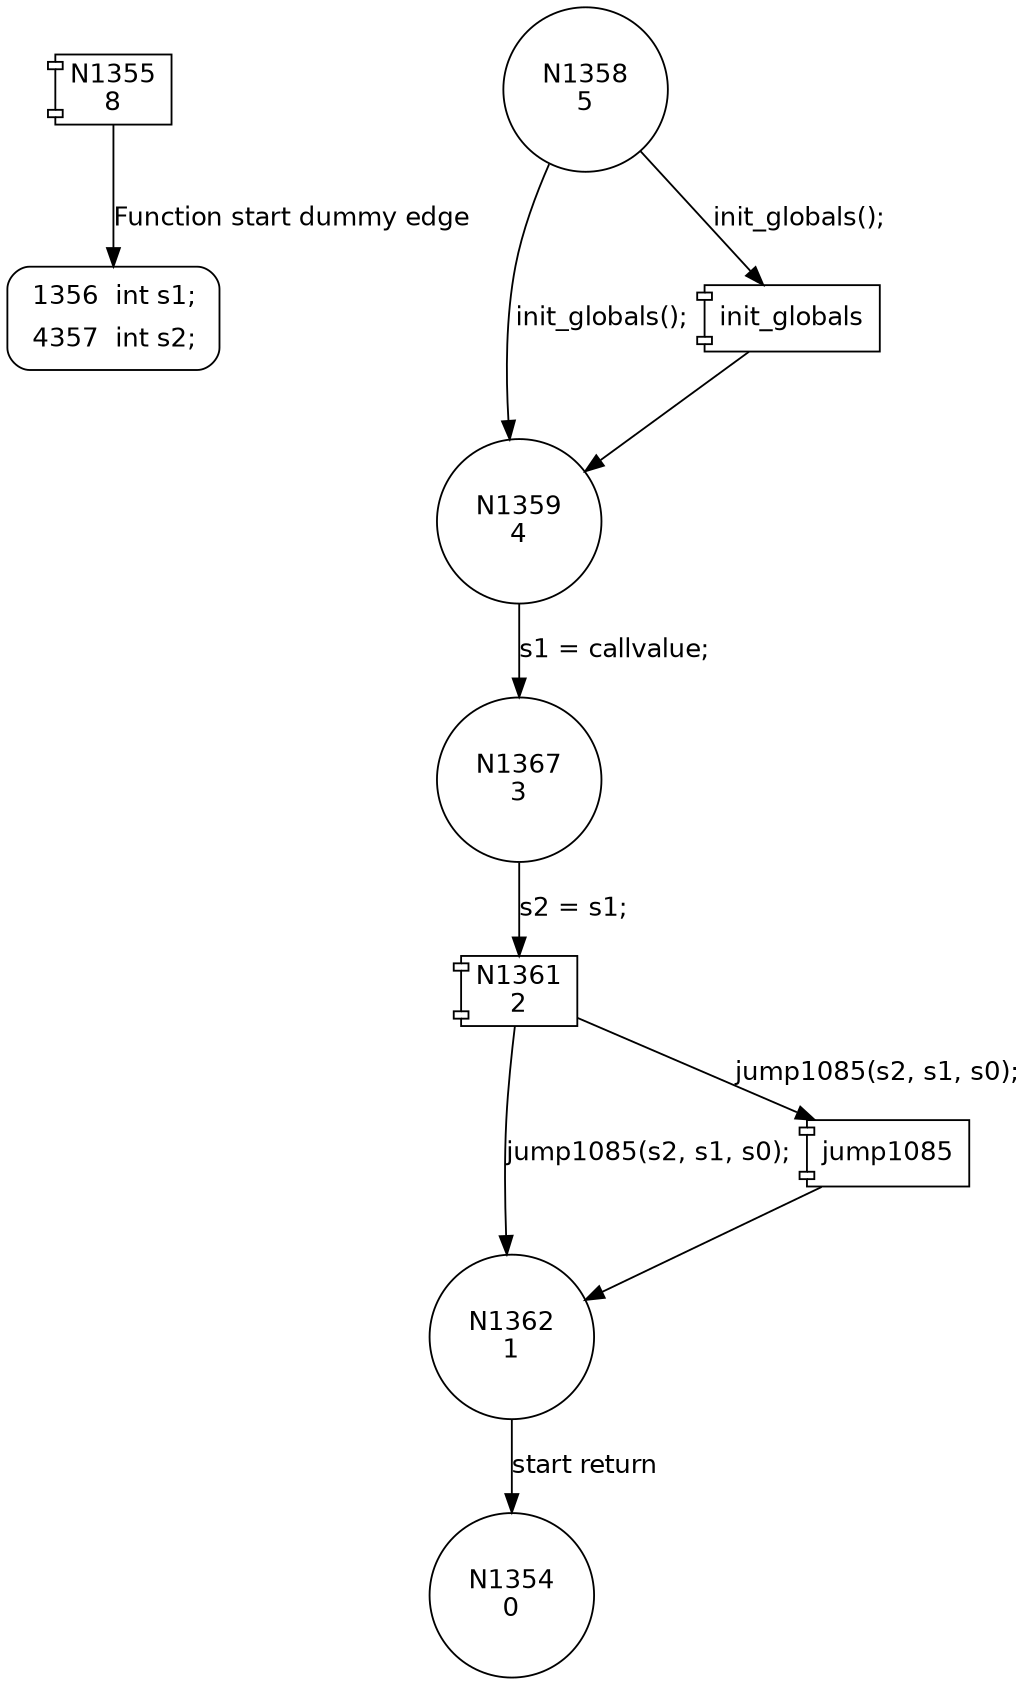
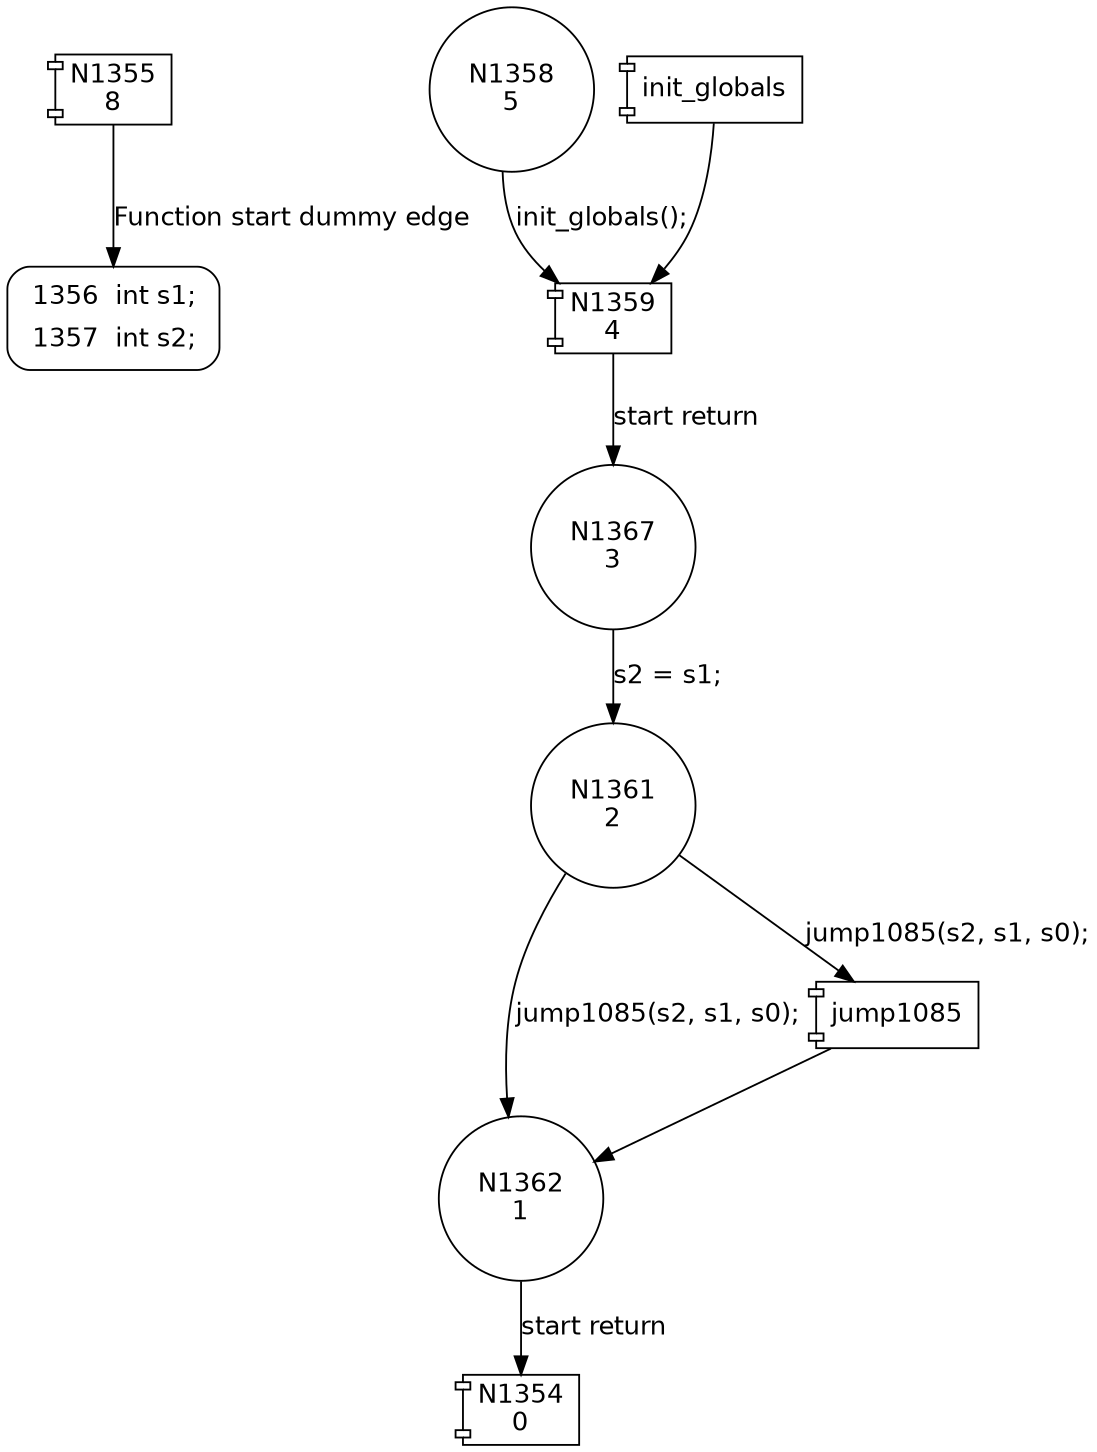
(695, 211) -> none
(66, 339) -> (66, 339)
(519, 521) -> (613, 318)
(614, 651) -> (686, 418)
(519, 991) -> (613, 806)
(512, 1595) -> (521, 1410)
